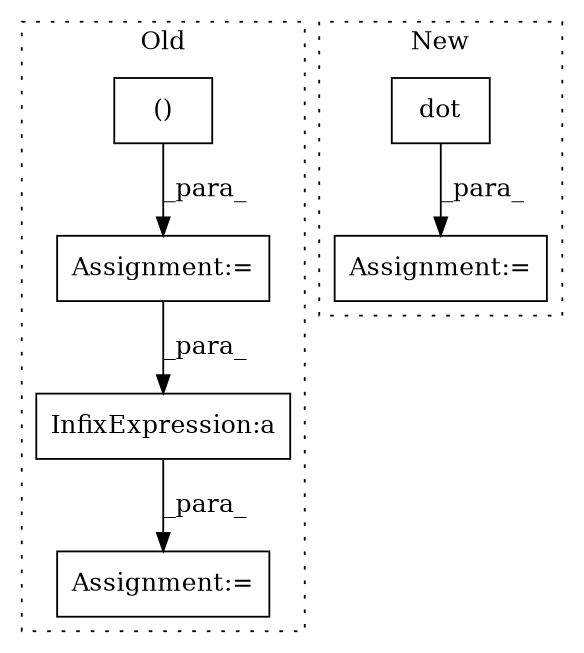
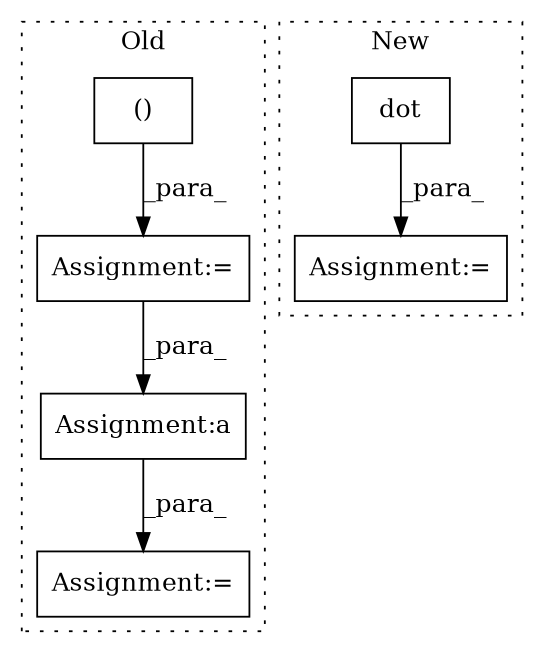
(163, 426) -> (143, 426)
